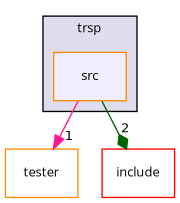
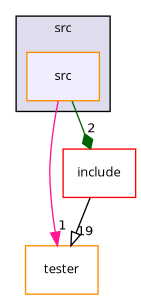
(90, 29) -> (63, 29)
none -> (83, 215)
